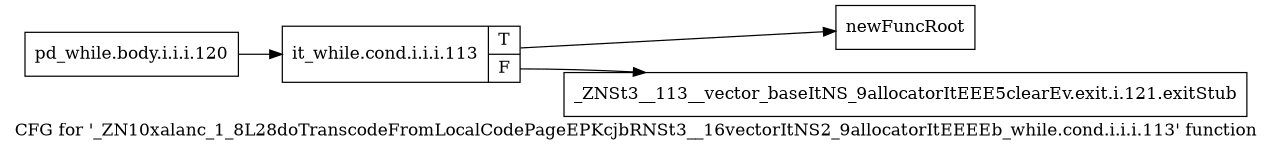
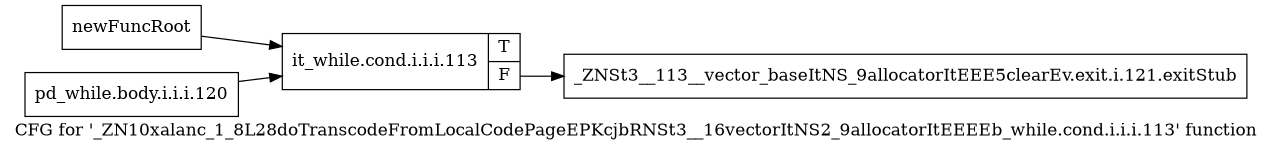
(672, 40) -> (235, 41)
